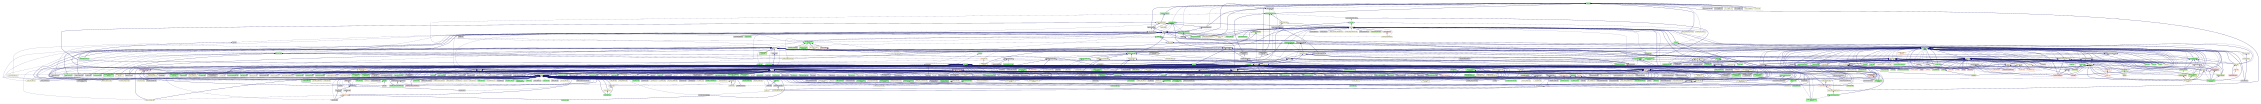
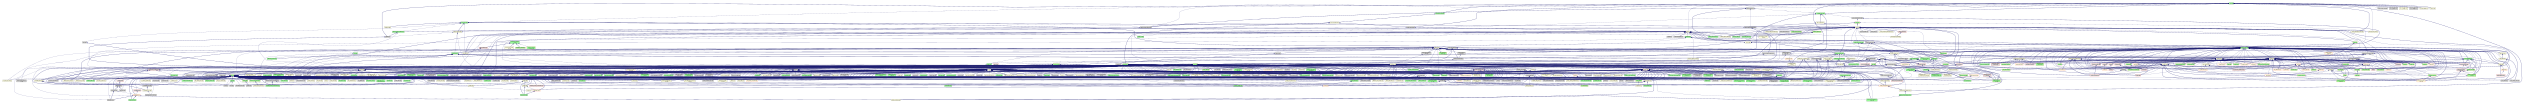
none -> (1177, 70)
